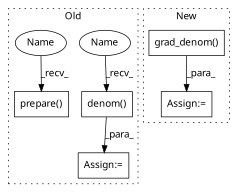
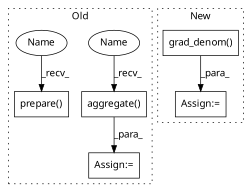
(107, 104) -> (114, 104)
